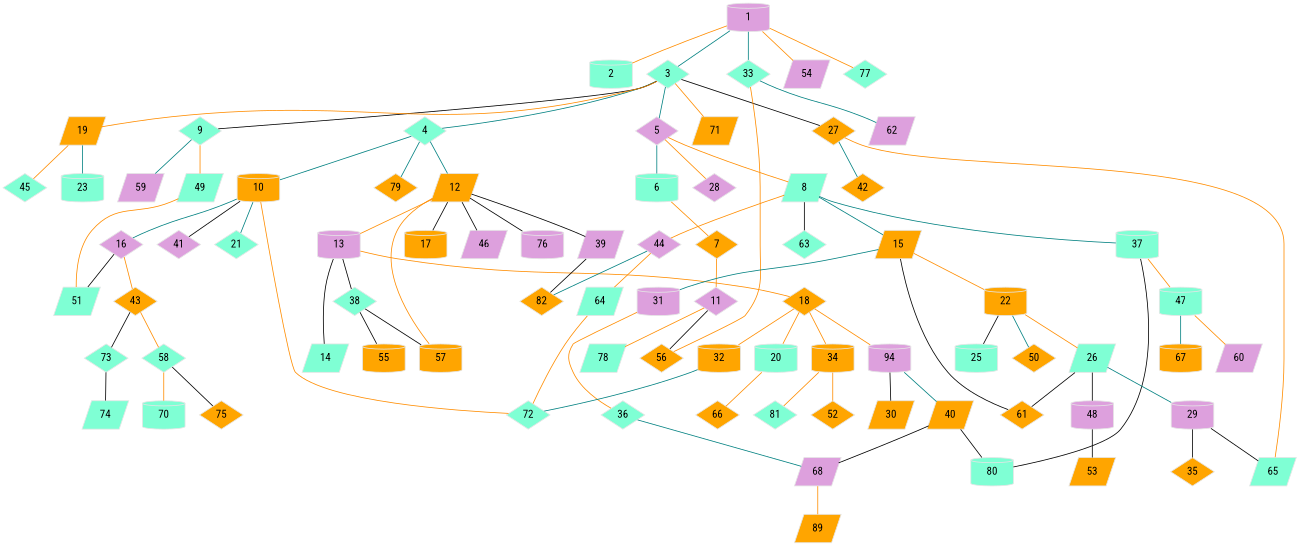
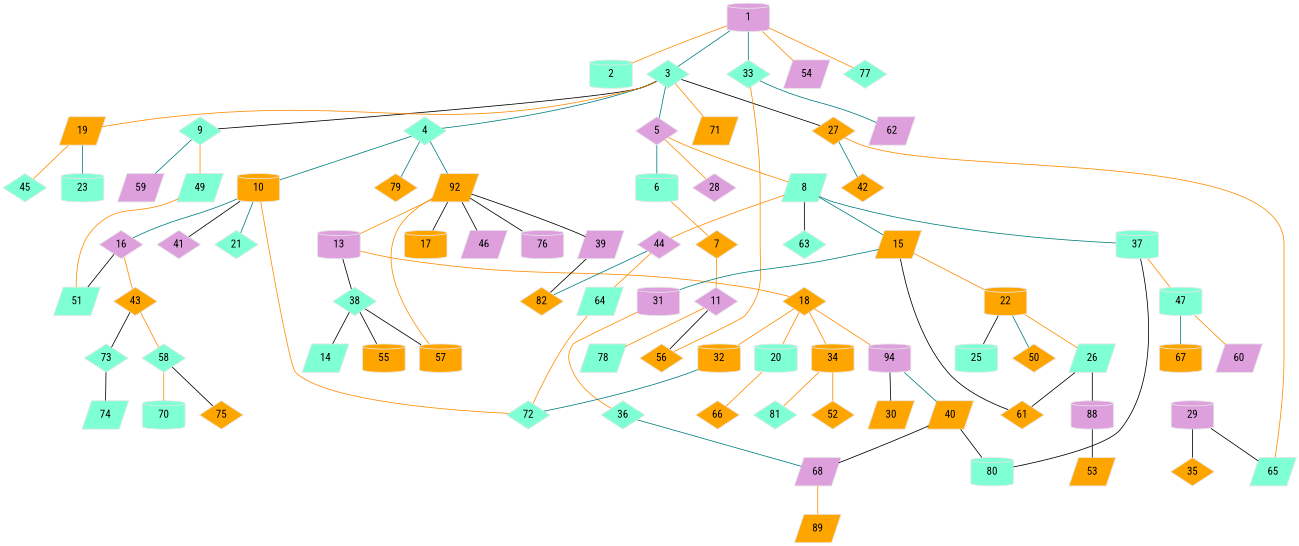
(455, 188) -> (455, 188)
(324, 301) -> (341, 328)
(1136, 383) -> none
(1092, 415) -> (1092, 415)
